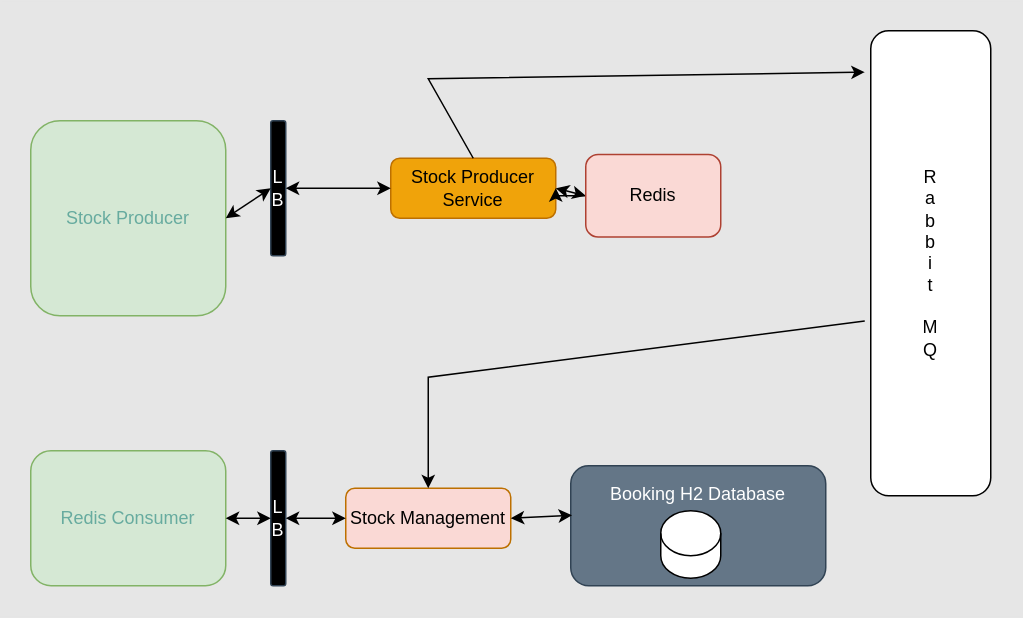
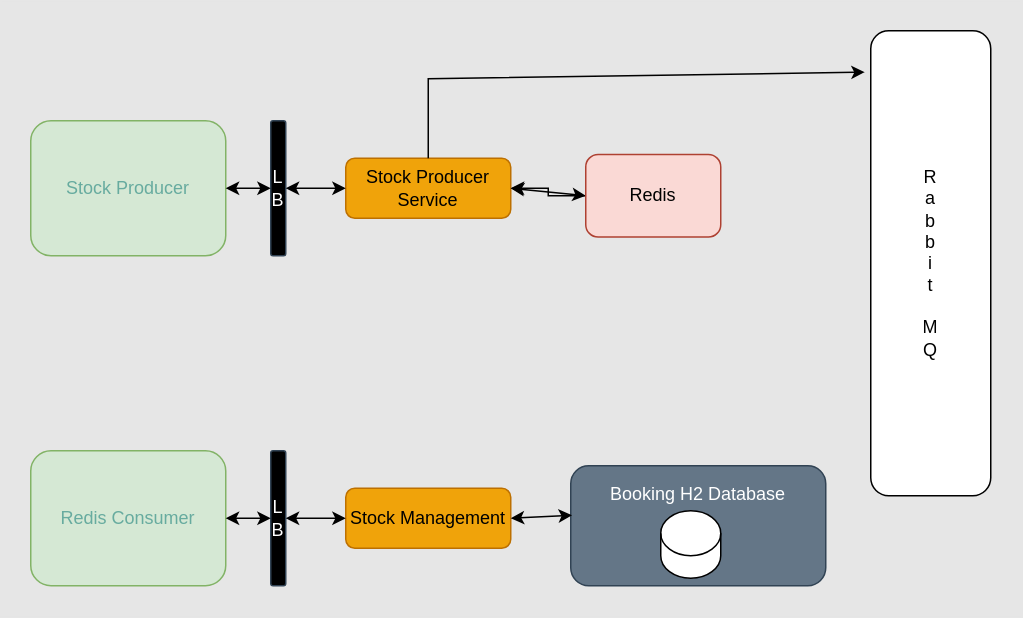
(473, 188) -> (428, 188)
(128, 218) -> (128, 188)
(597, 355) -> none
(428, 518) -> (428, 518)
